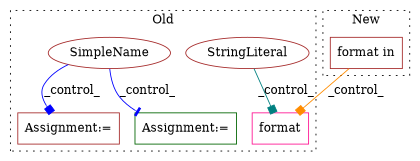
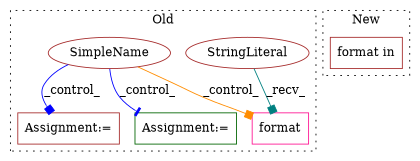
(327, 88) -> (190, 91)
(286, 91) -> (286, 91)
